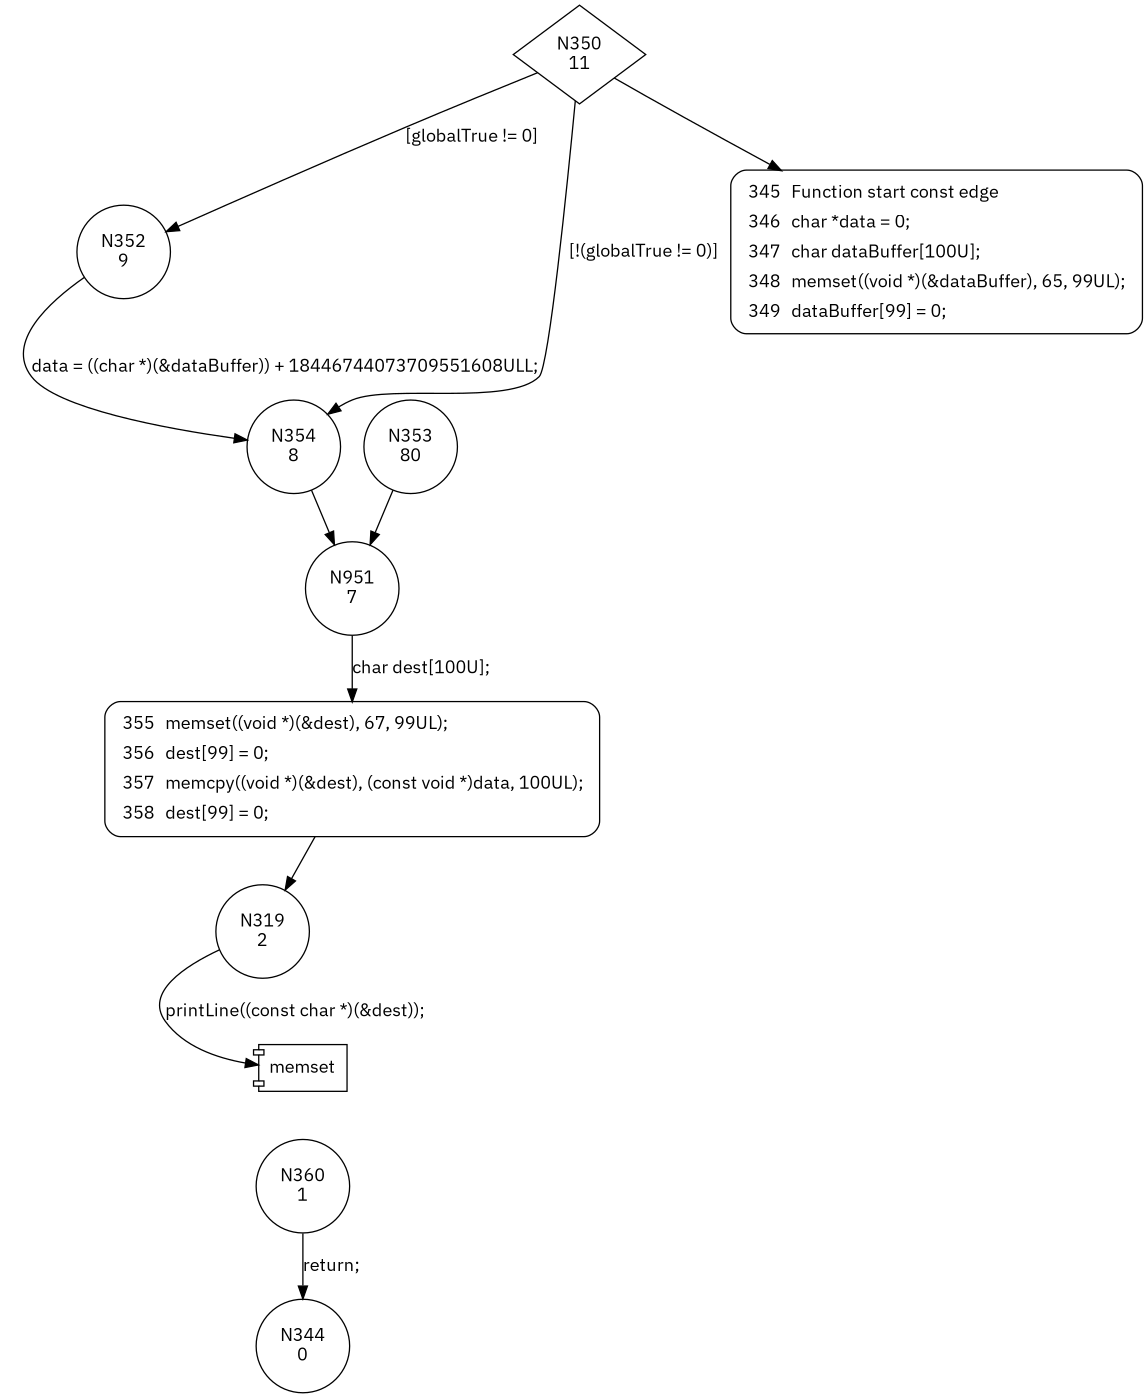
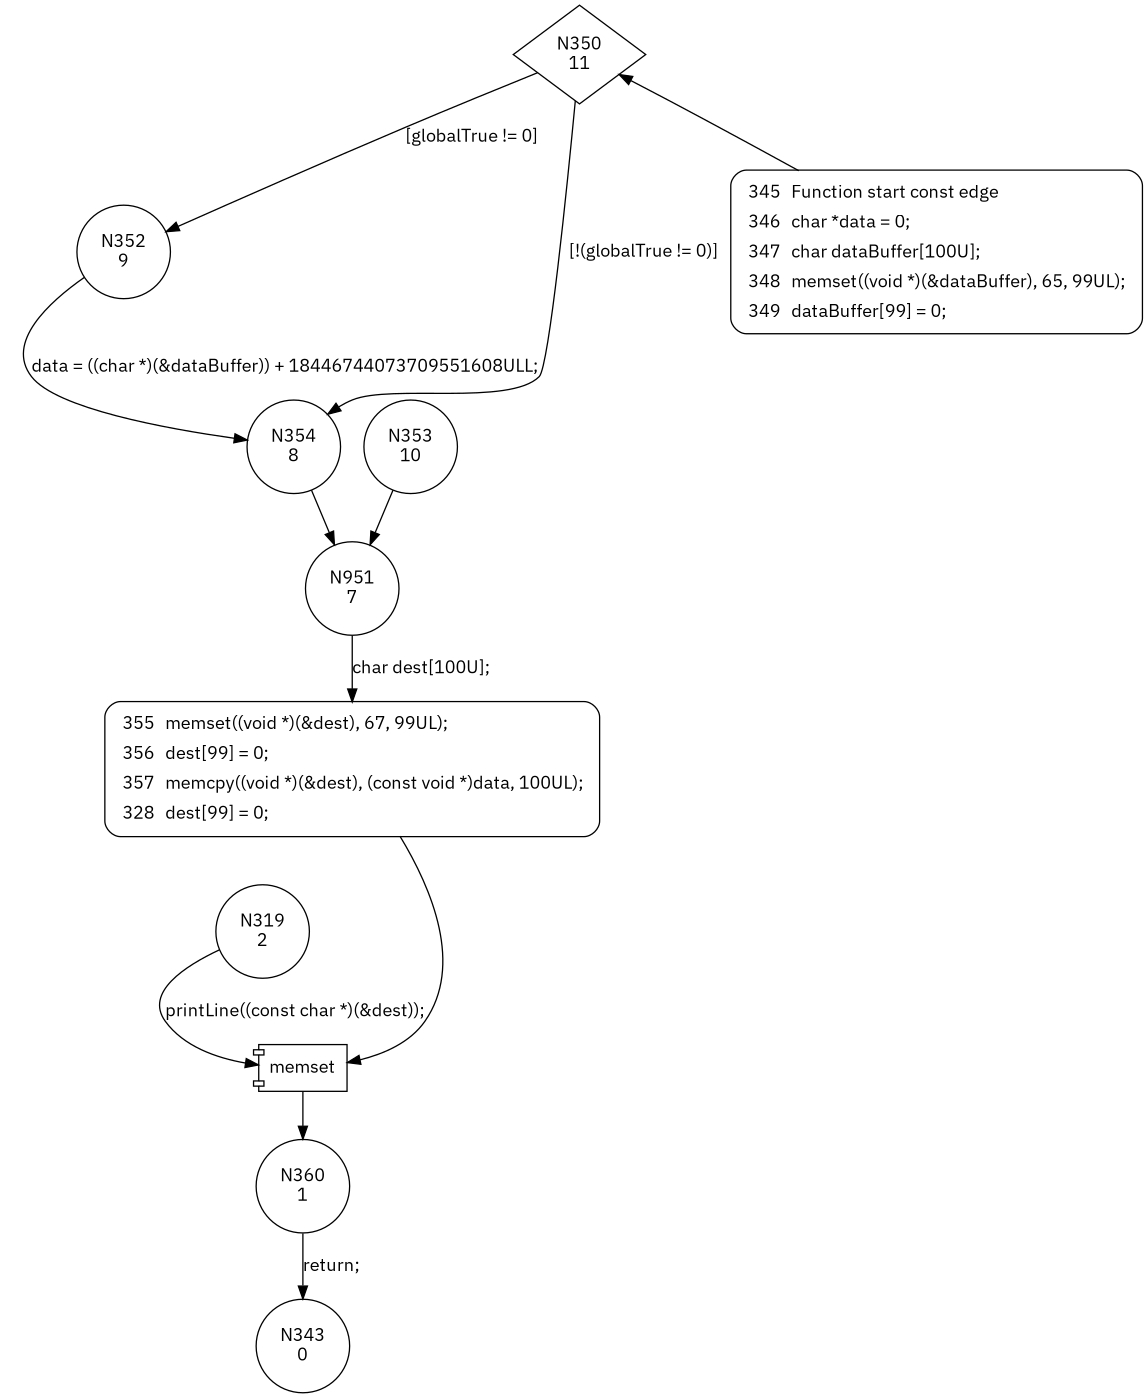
(692, 122) -> (715, 125)
(411, 447) -> (411, 447)
(139, 813) -> (139, 813)
(303, 857) -> (442, 965)
none -> (303, 1109)
(303, 1346) -> (303, 1346)
